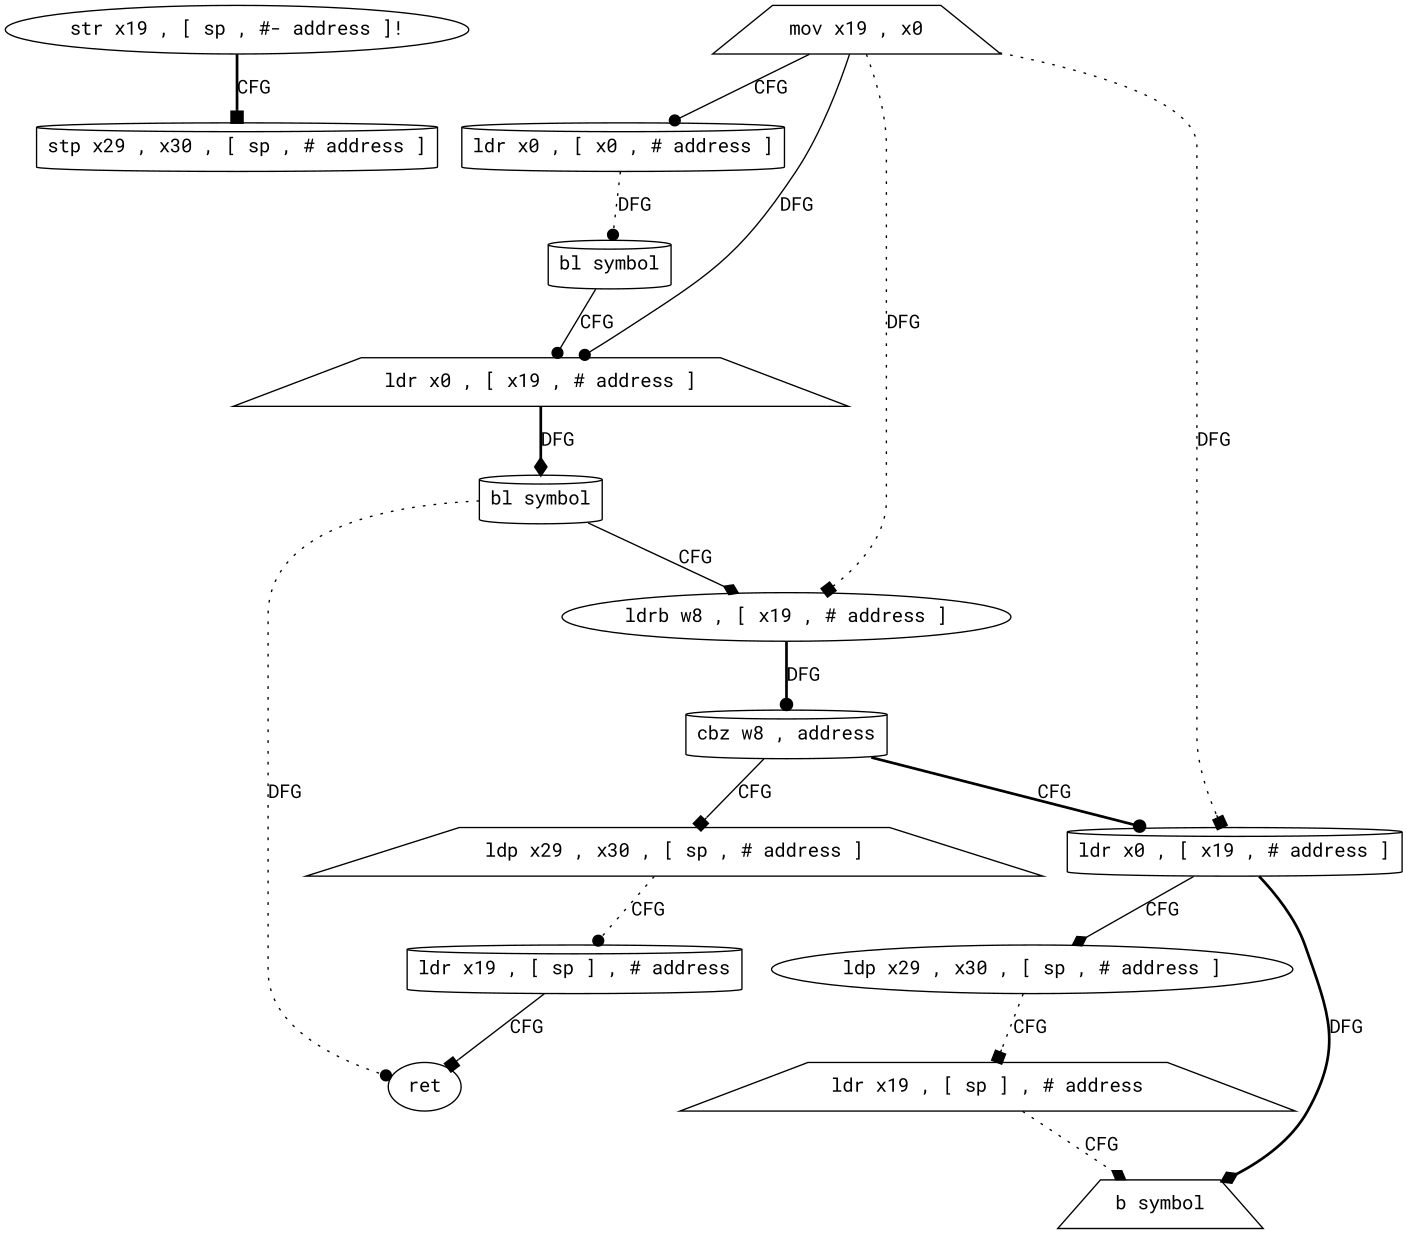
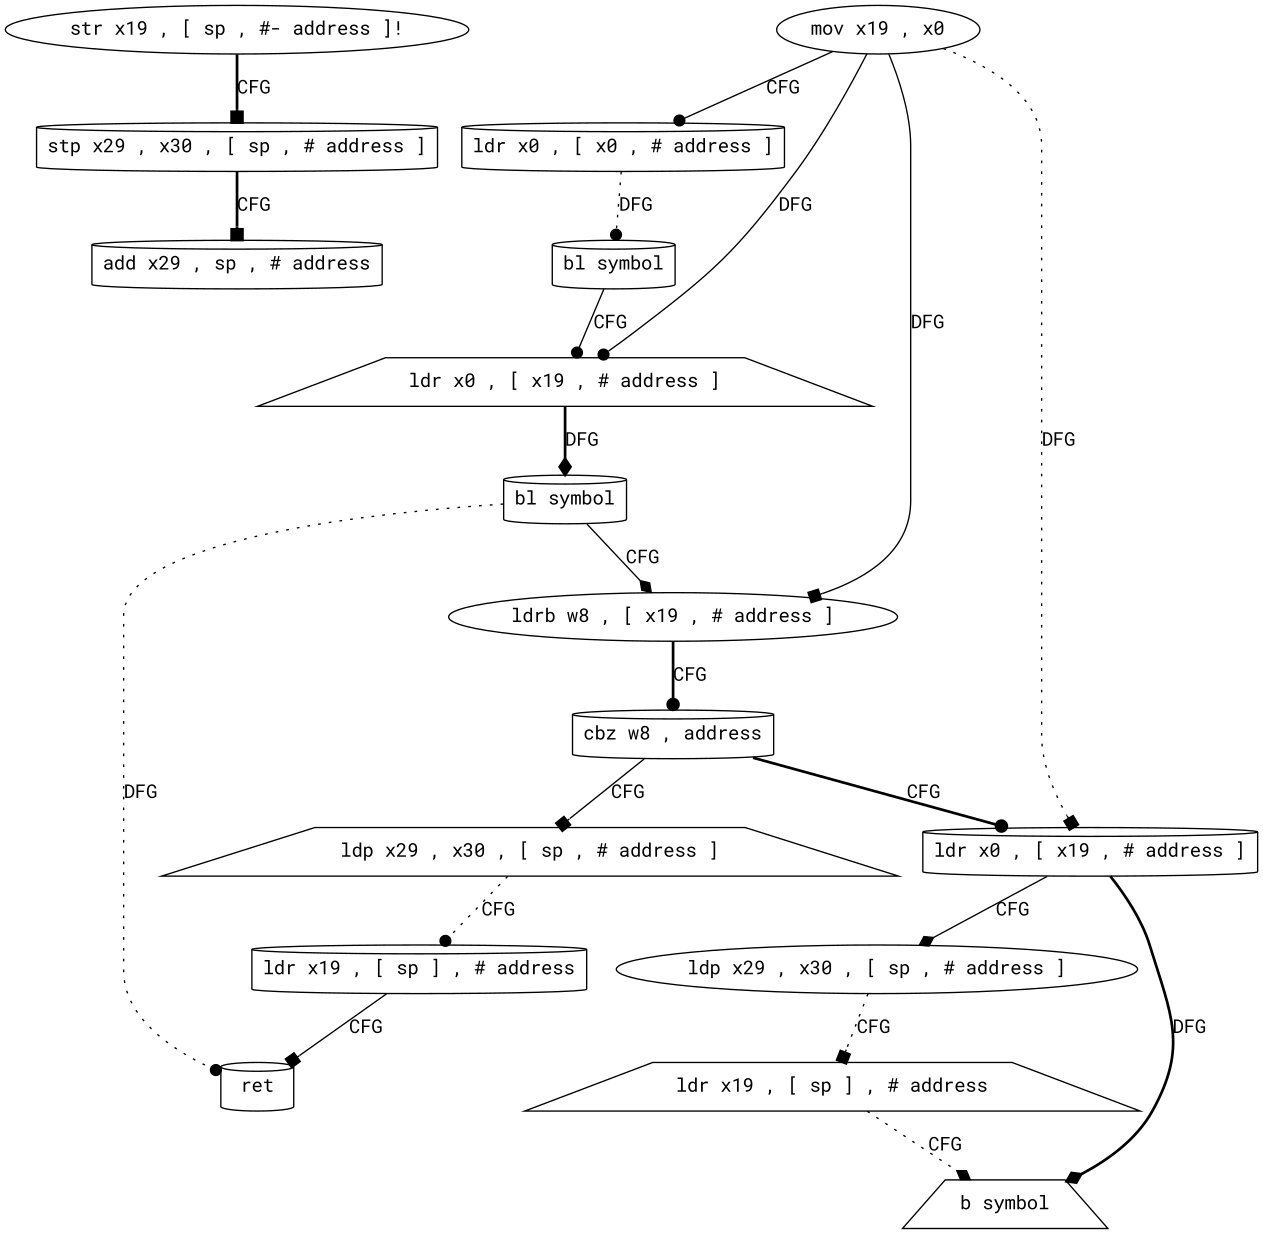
(857, 30) -> (878, 30)
none -> (237, 265)
(886, 327) -> (911, 345)
(803, 676) -> (690, 676)
(425, 1087) -> (257, 1087)
